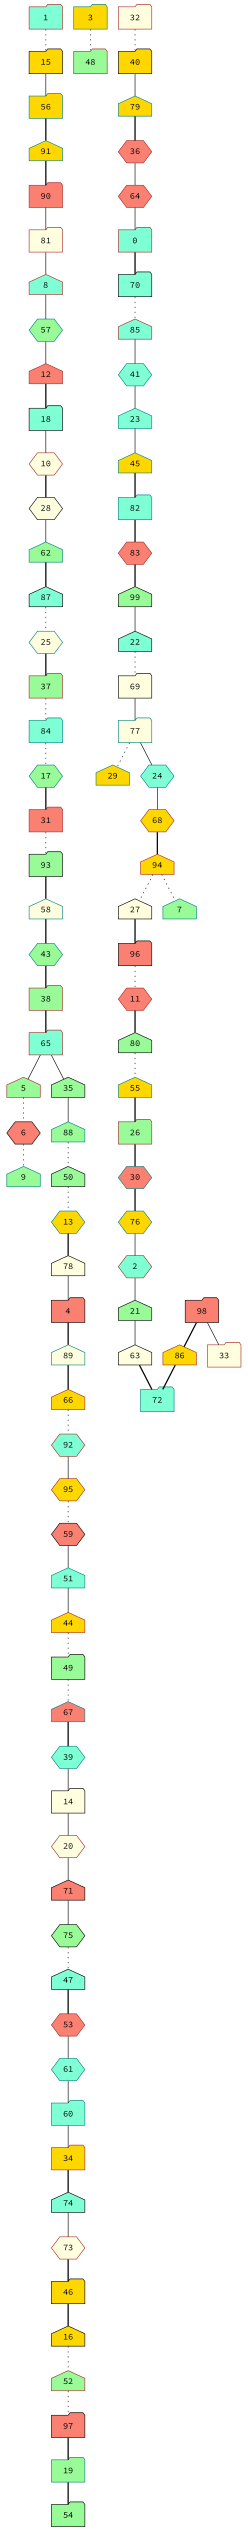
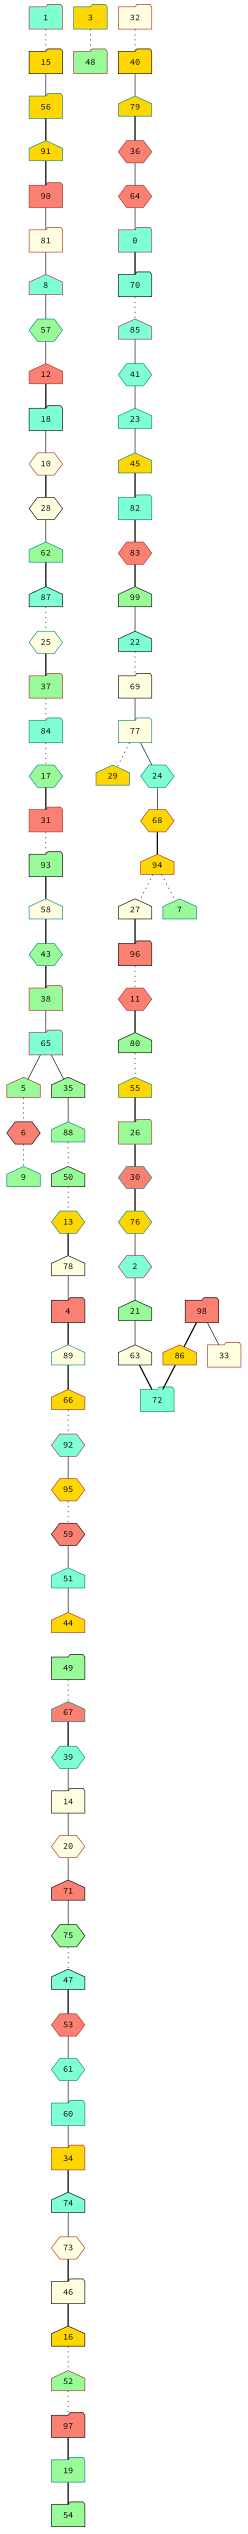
(46, 1022) -> (46, 1022)
(68, 1645) -> none
(68, 2293) -> (68, 2293)
